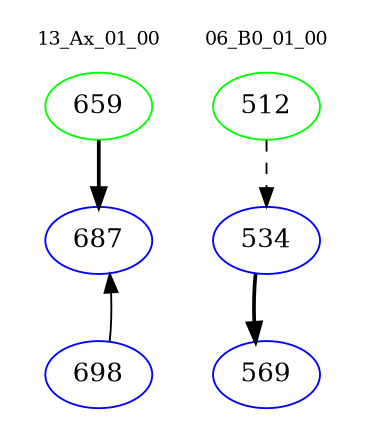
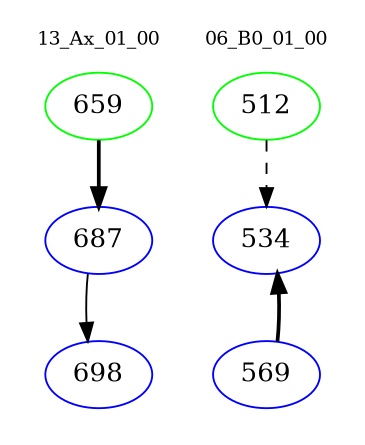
(254, 298) -> (279, 317)
(111, 317) -> (86, 298)
